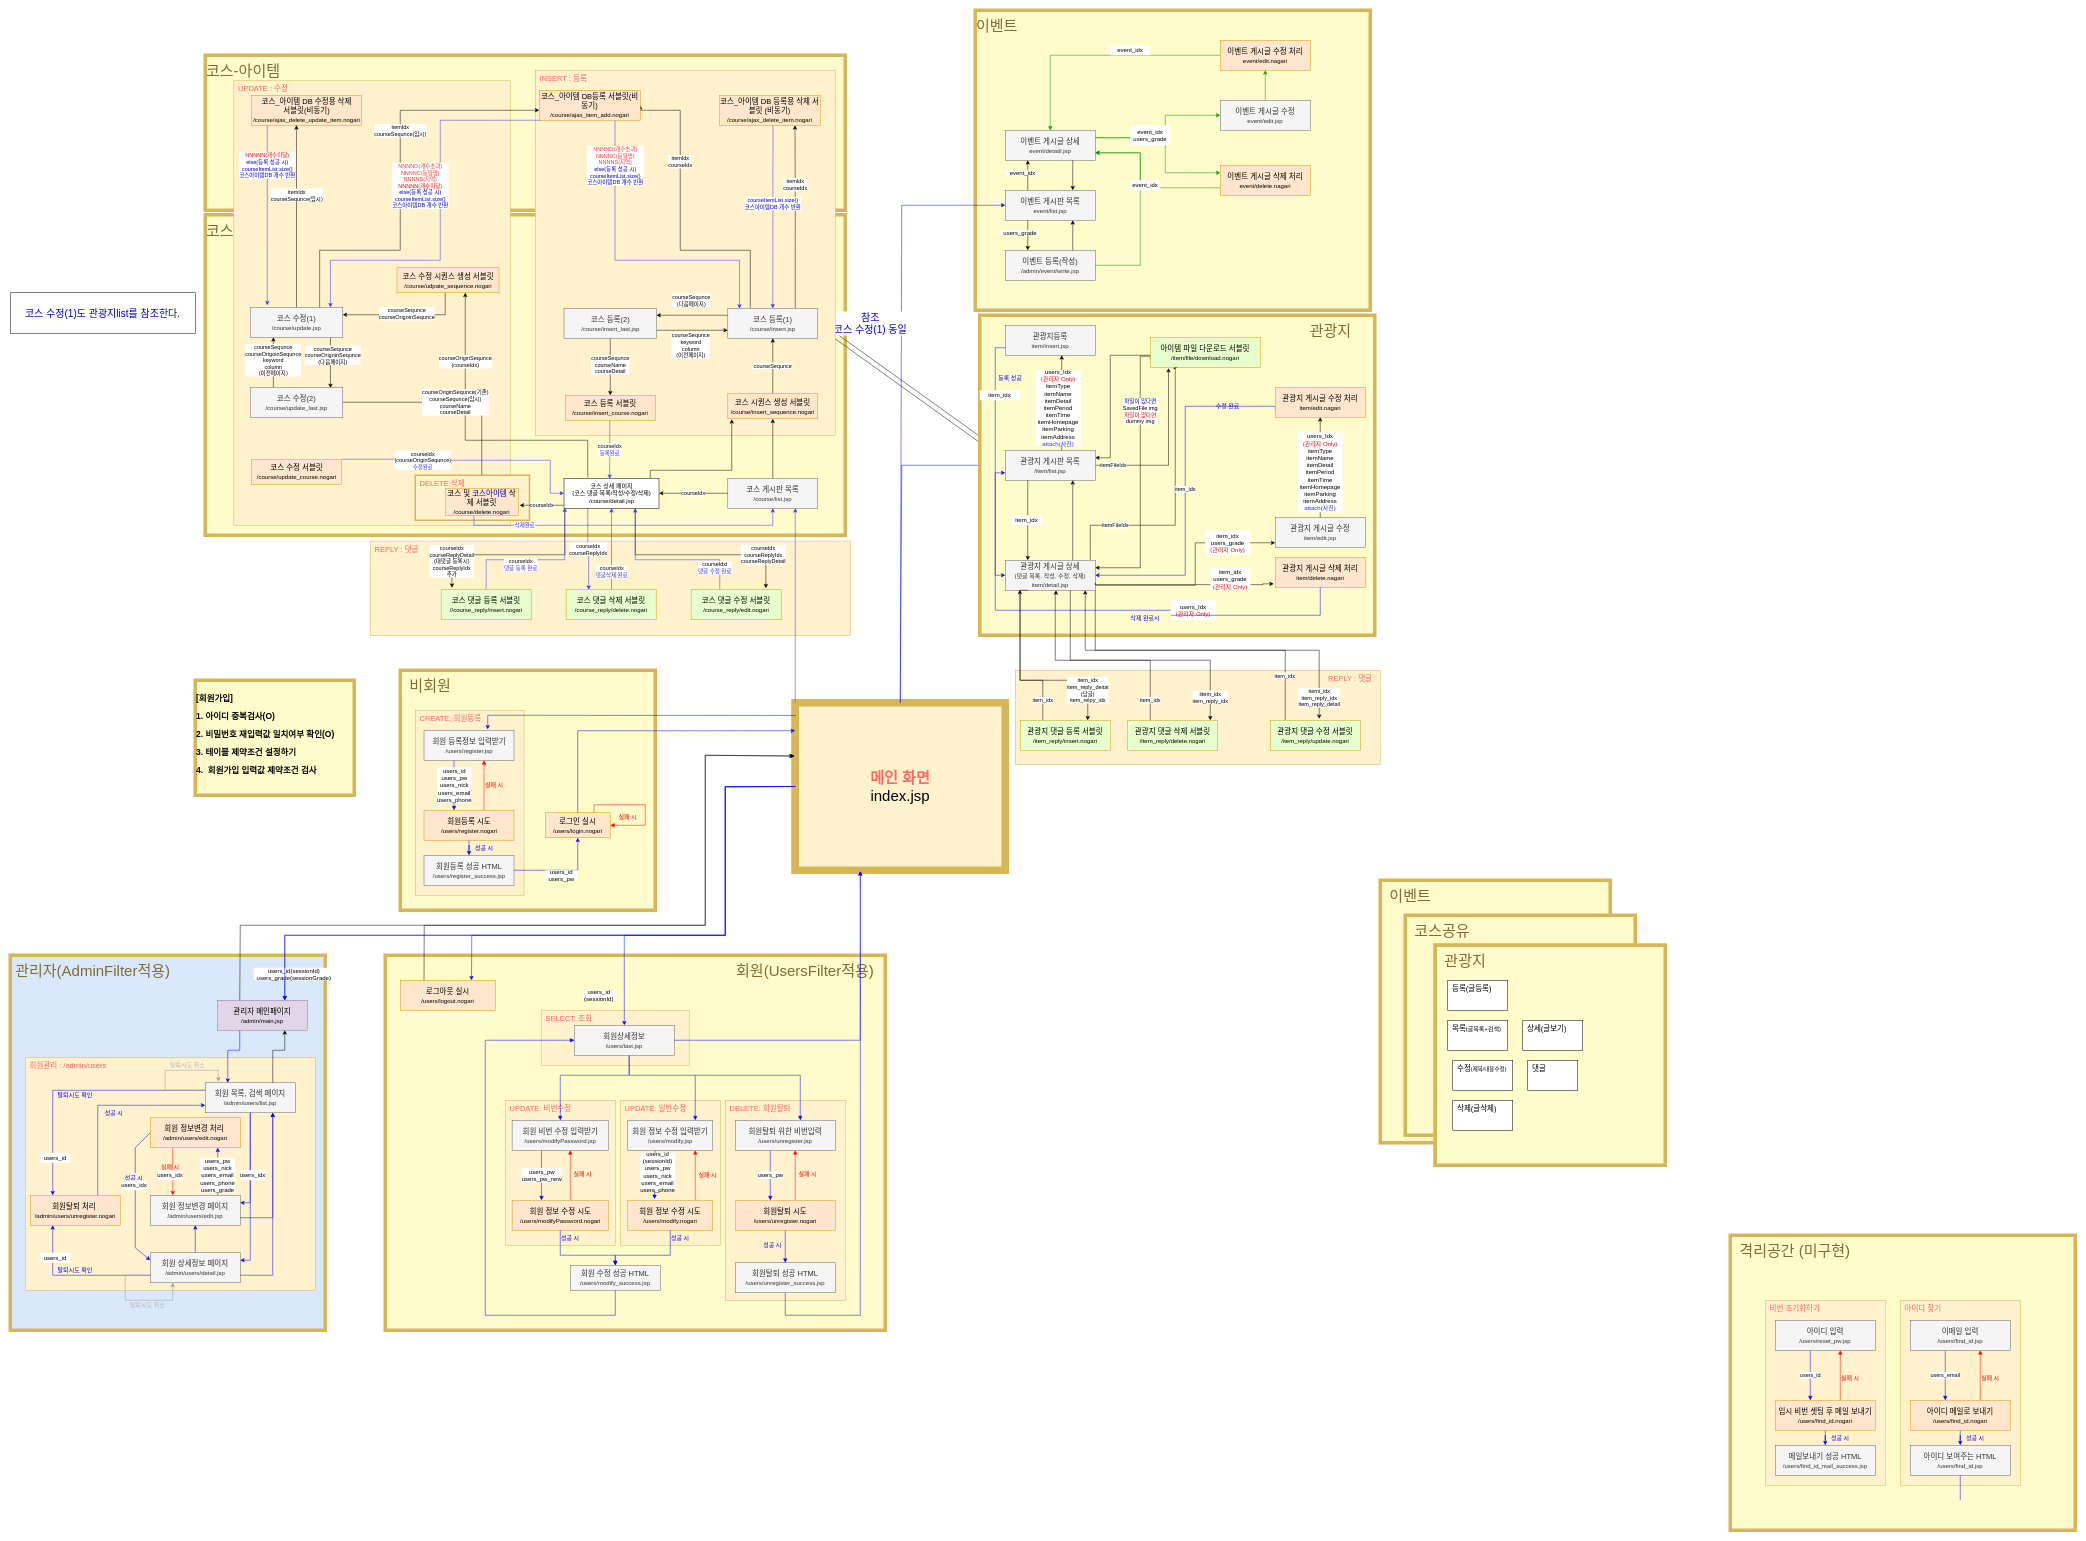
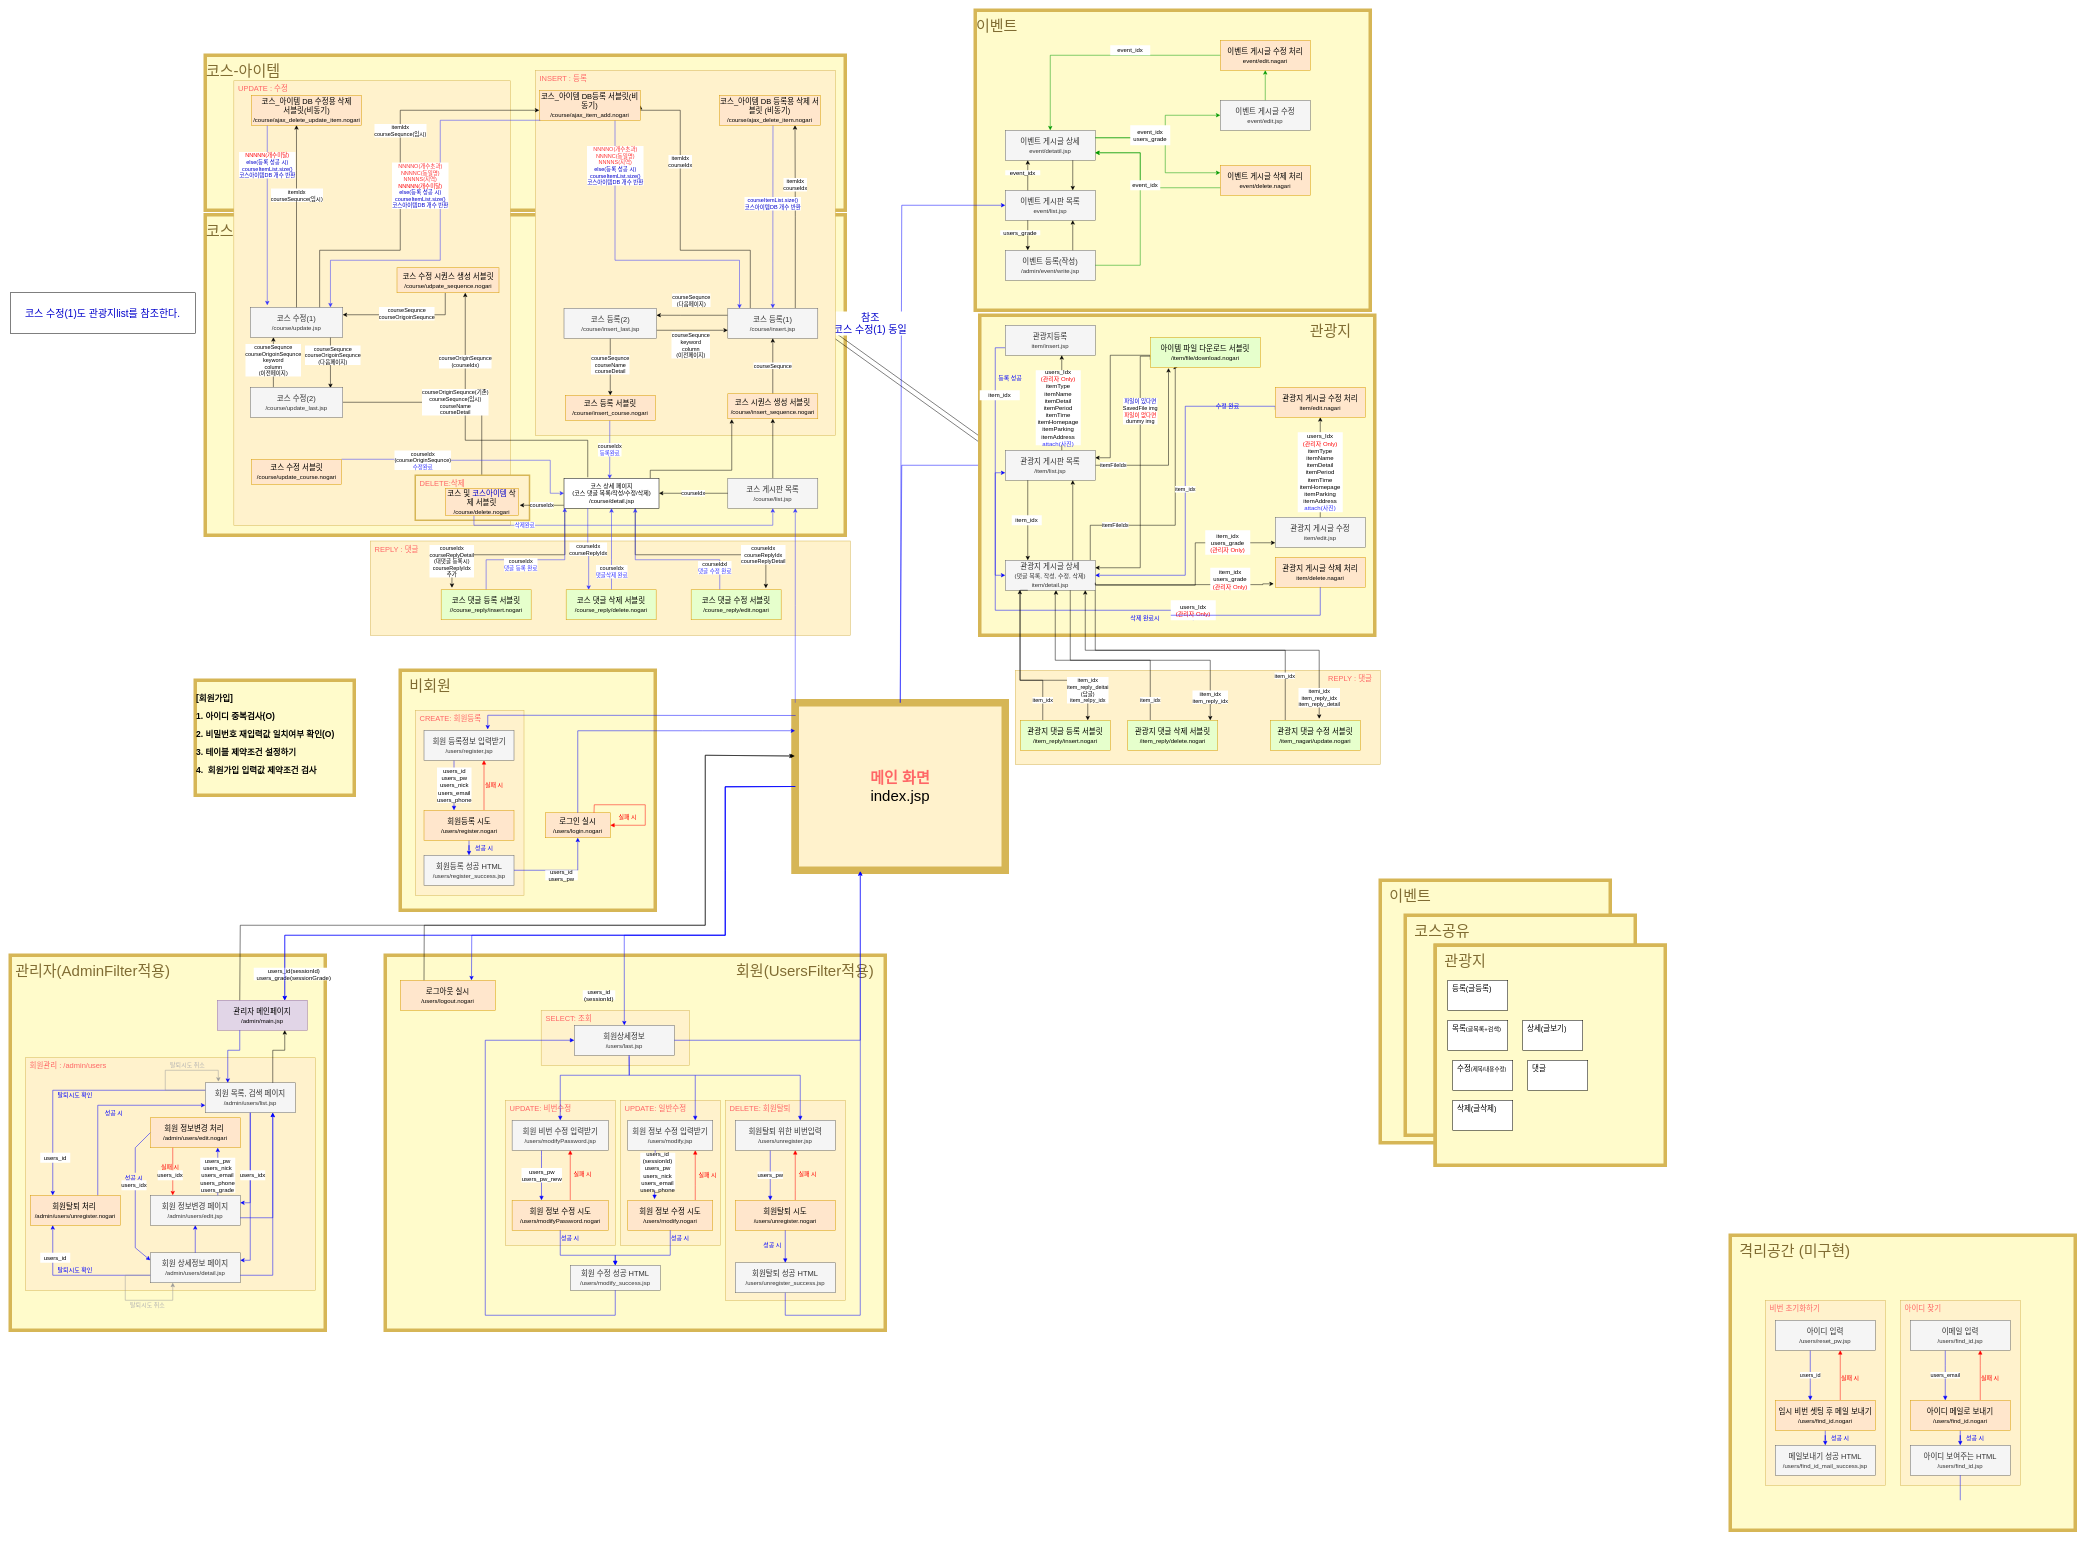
(1315, 735) -> (1315, 735)
(98, 971) -> (98, 971)
(1553, 1075) -> (1558, 1075)
